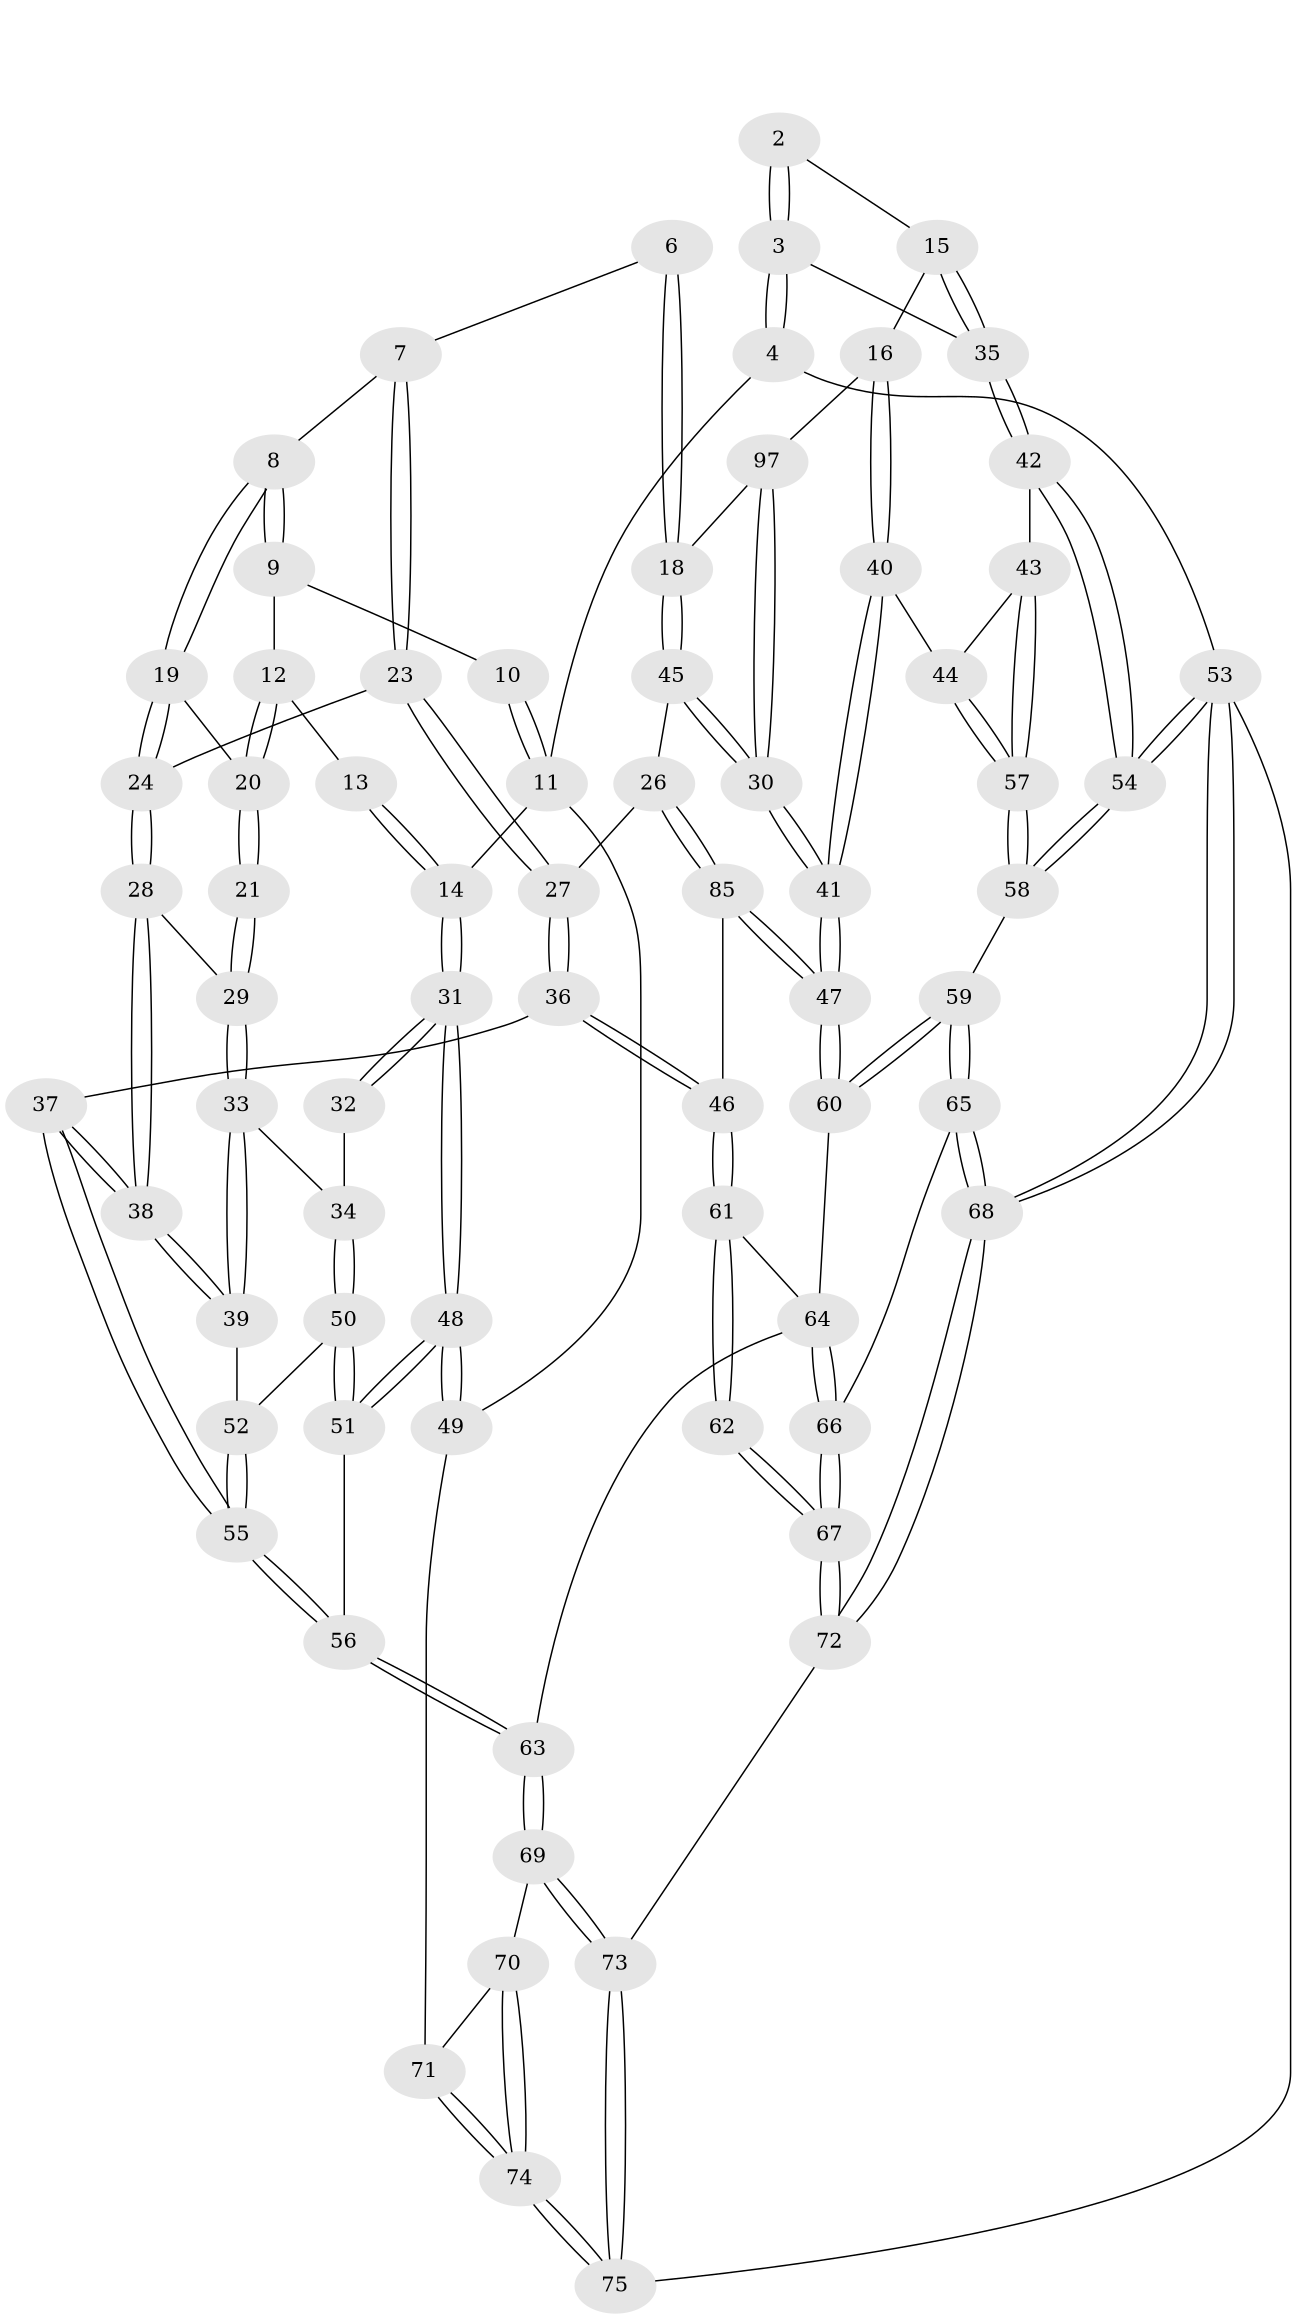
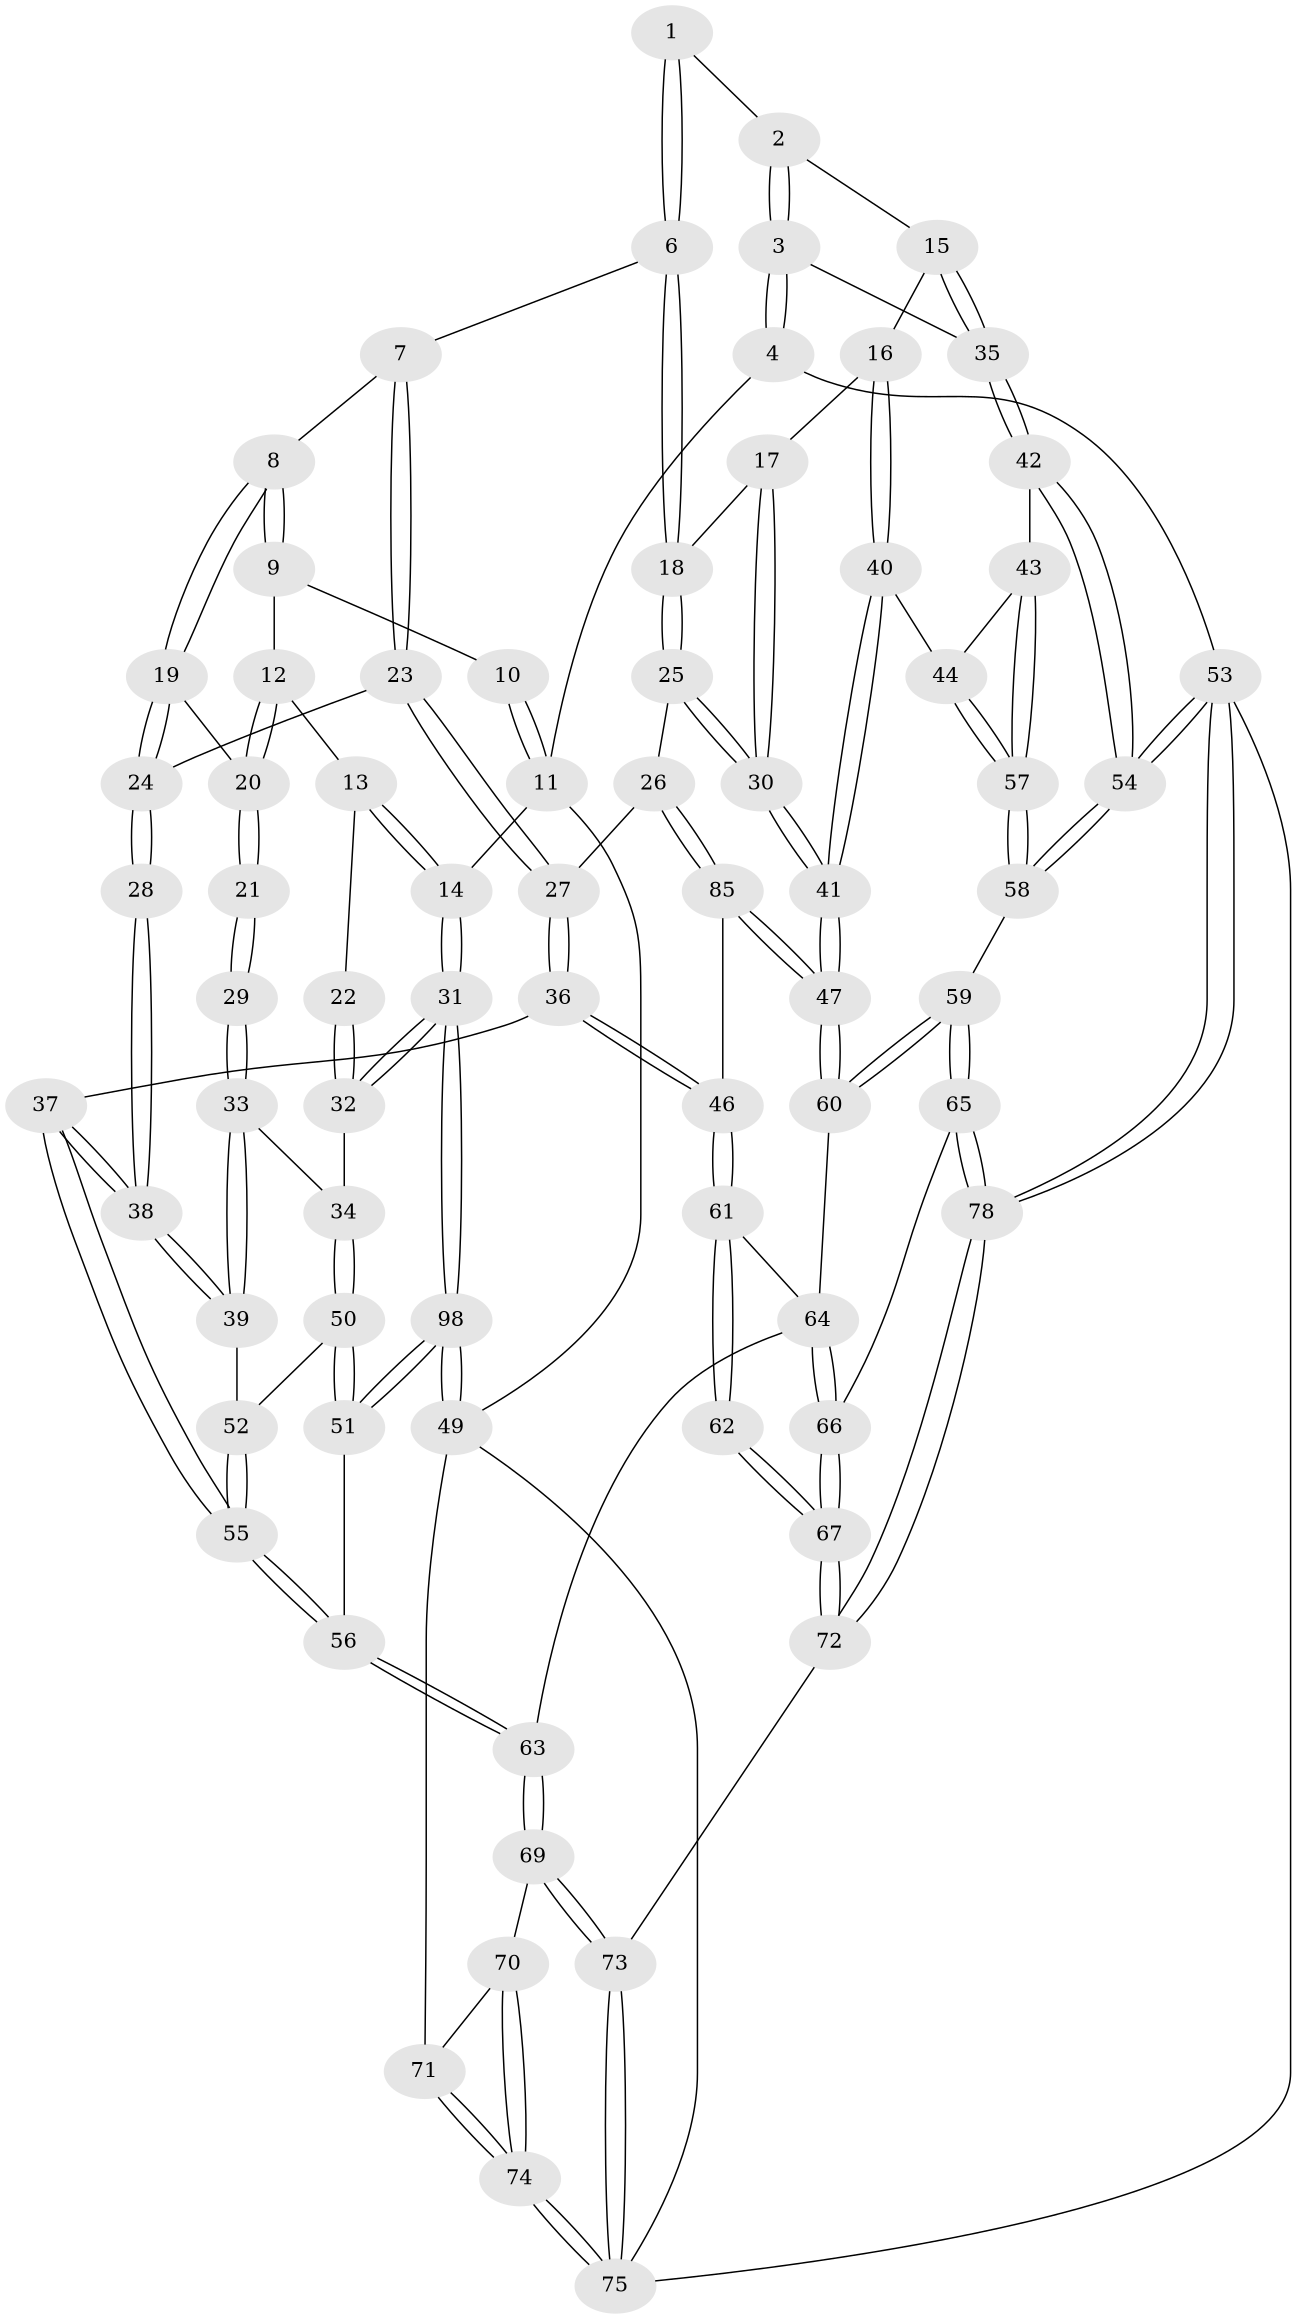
none -> (672, 33)
(767, 462) -> (767, 462)
(672, 677) -> (672, 677)
(189, 945) -> none
none -> (344, 998)
(982, 1213) -> (982, 1213)
(452, 1320) -> (452, 1320)
none -> (697, 1819)
